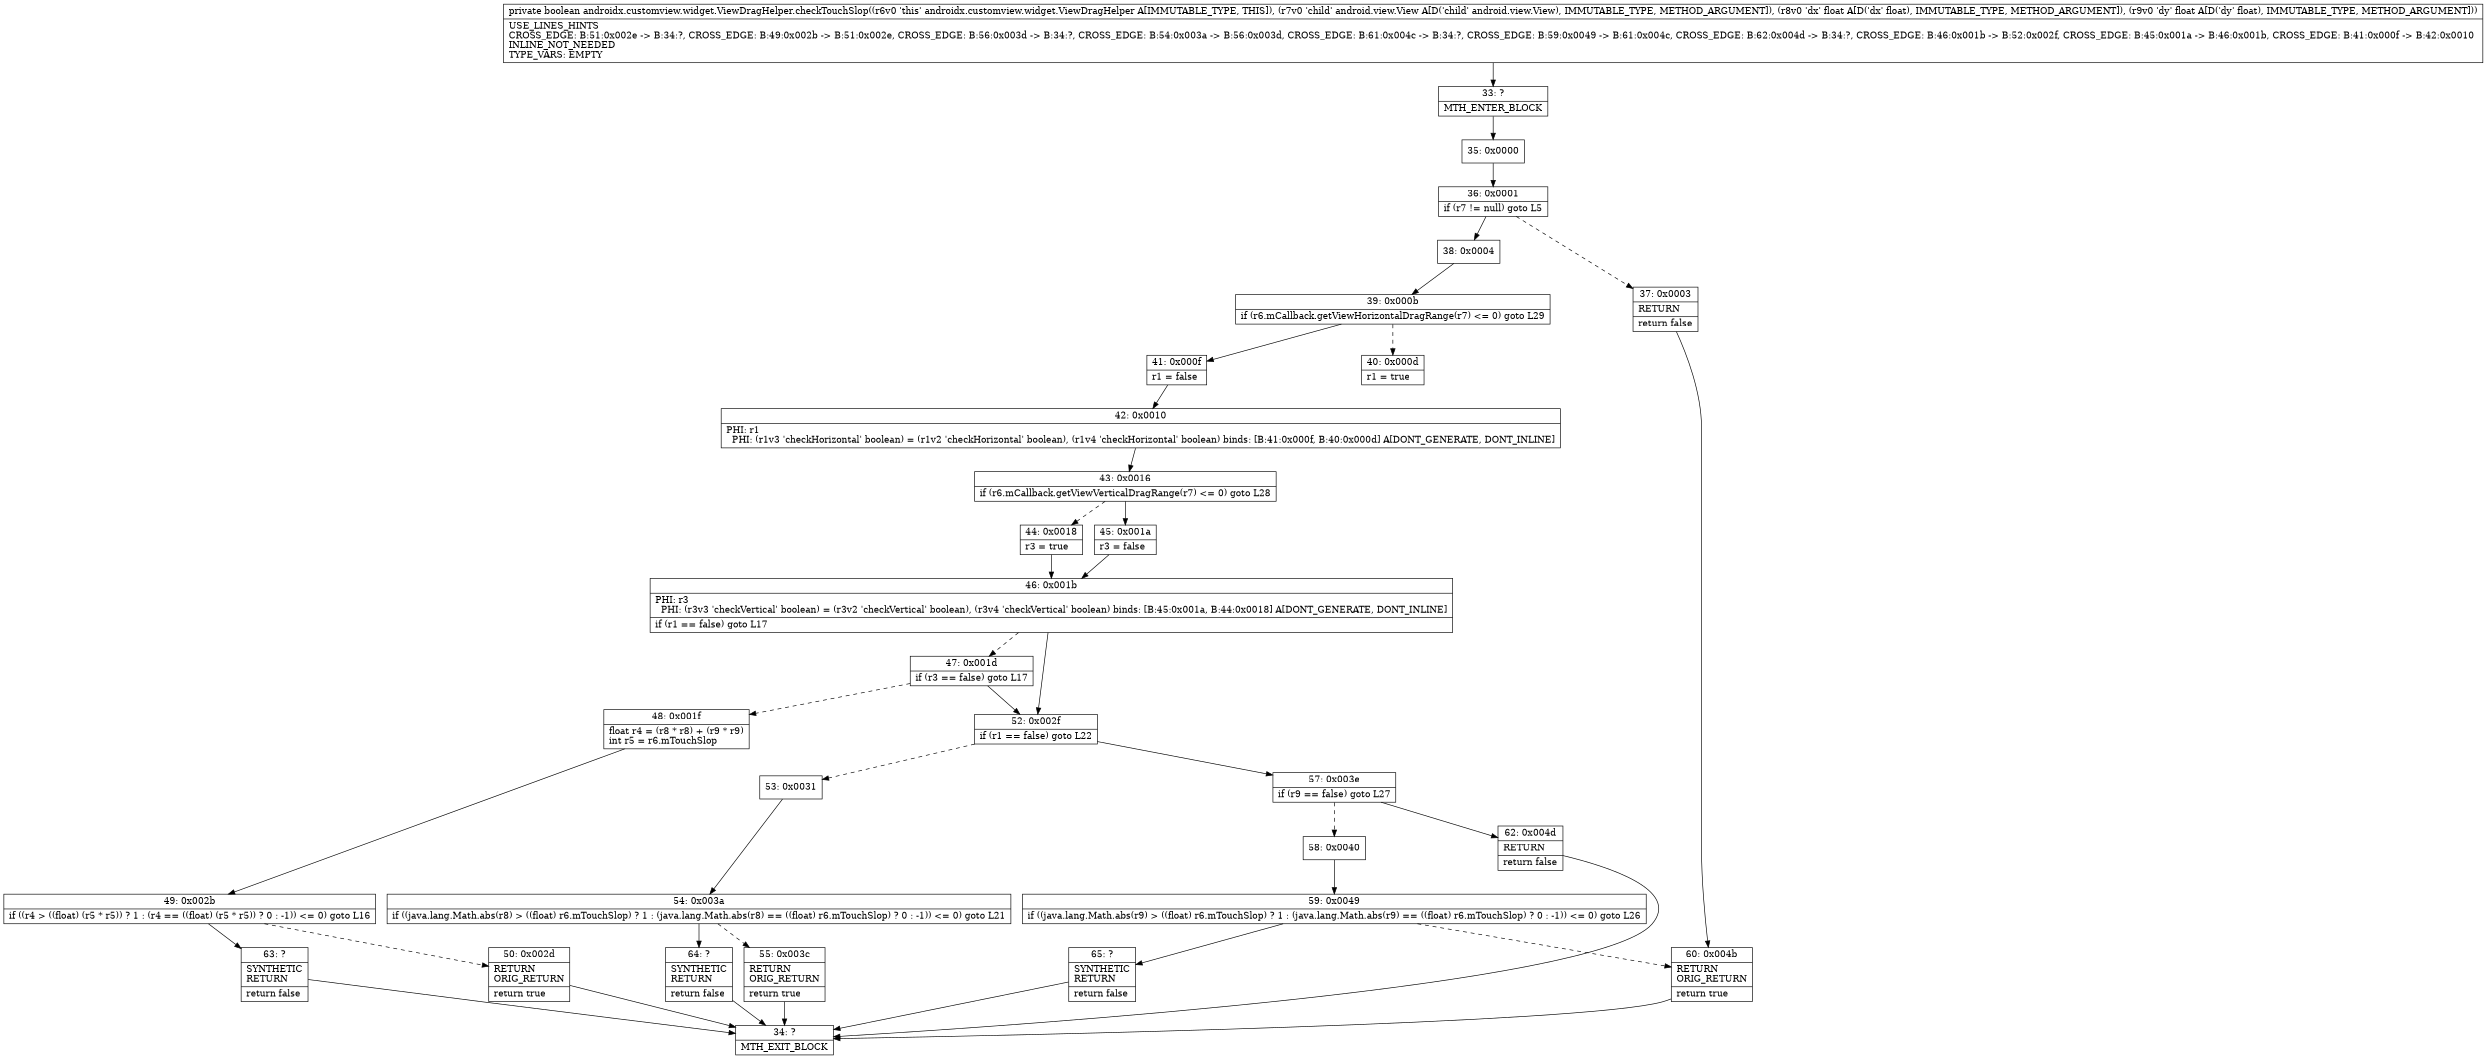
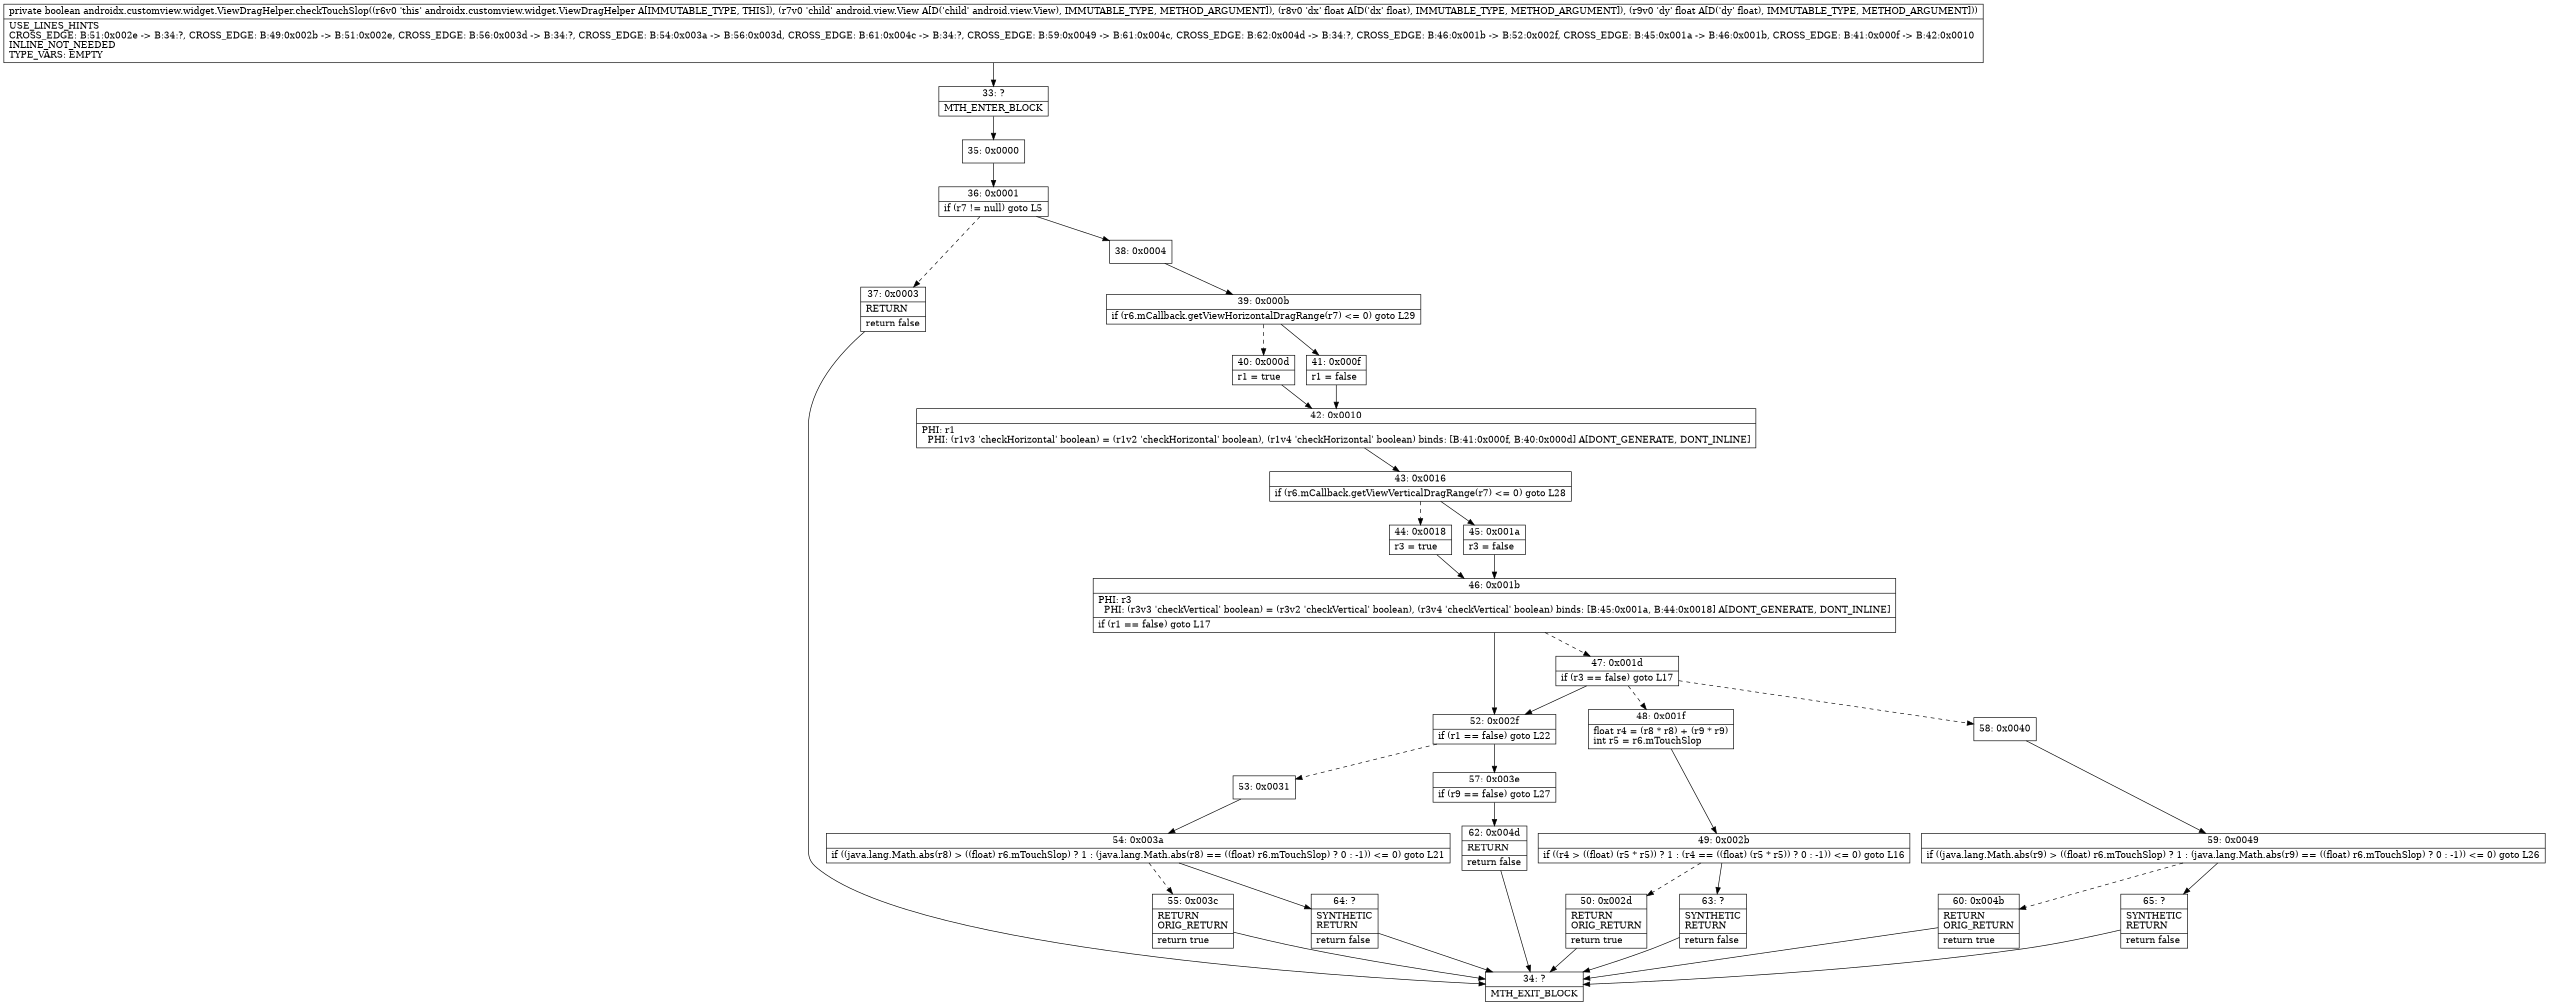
none -> (1294, 395)
(1702, 634) -> (870, 896)
(1334, 816) -> (1823, 702)
